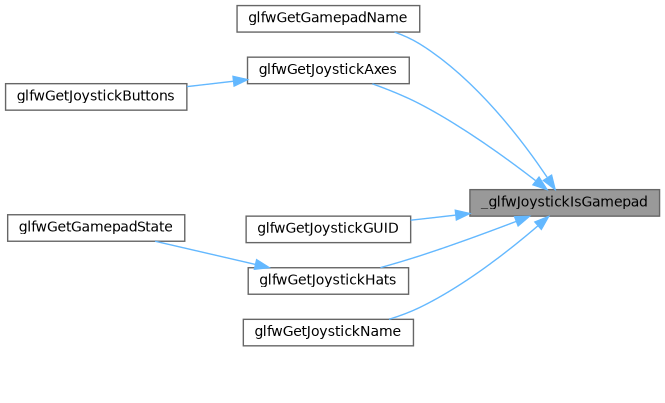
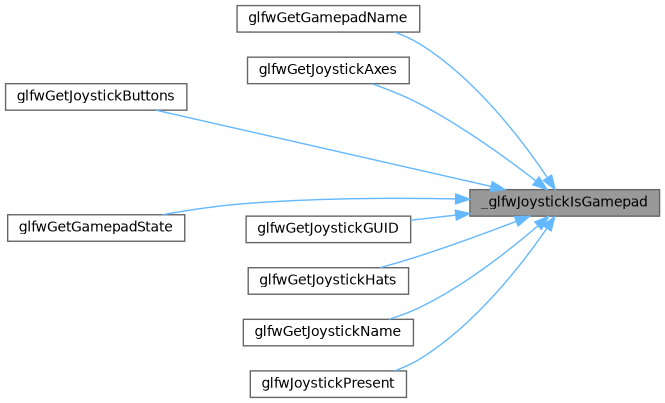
(210, 84) -> (324, 148)
(205, 253) -> (308, 200)
none -> (328, 384)
